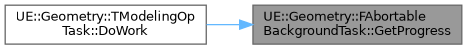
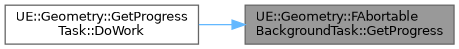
(106, 25) -> (102, 25)
